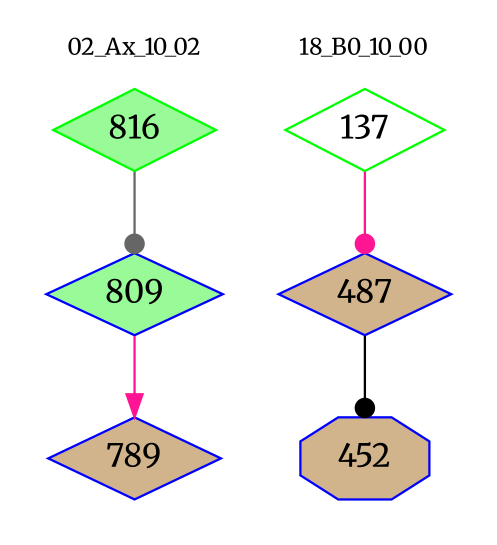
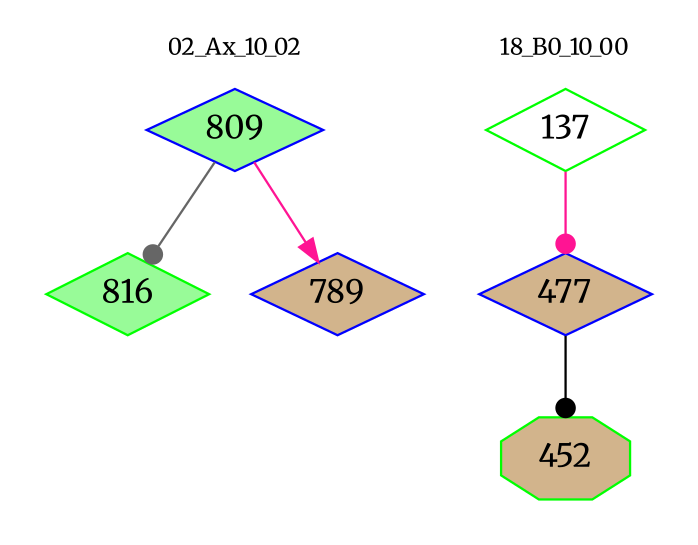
(135, 203) -> (187, 204)
(365, 294) -> (566, 294)
(365, 458) -> (566, 458)
